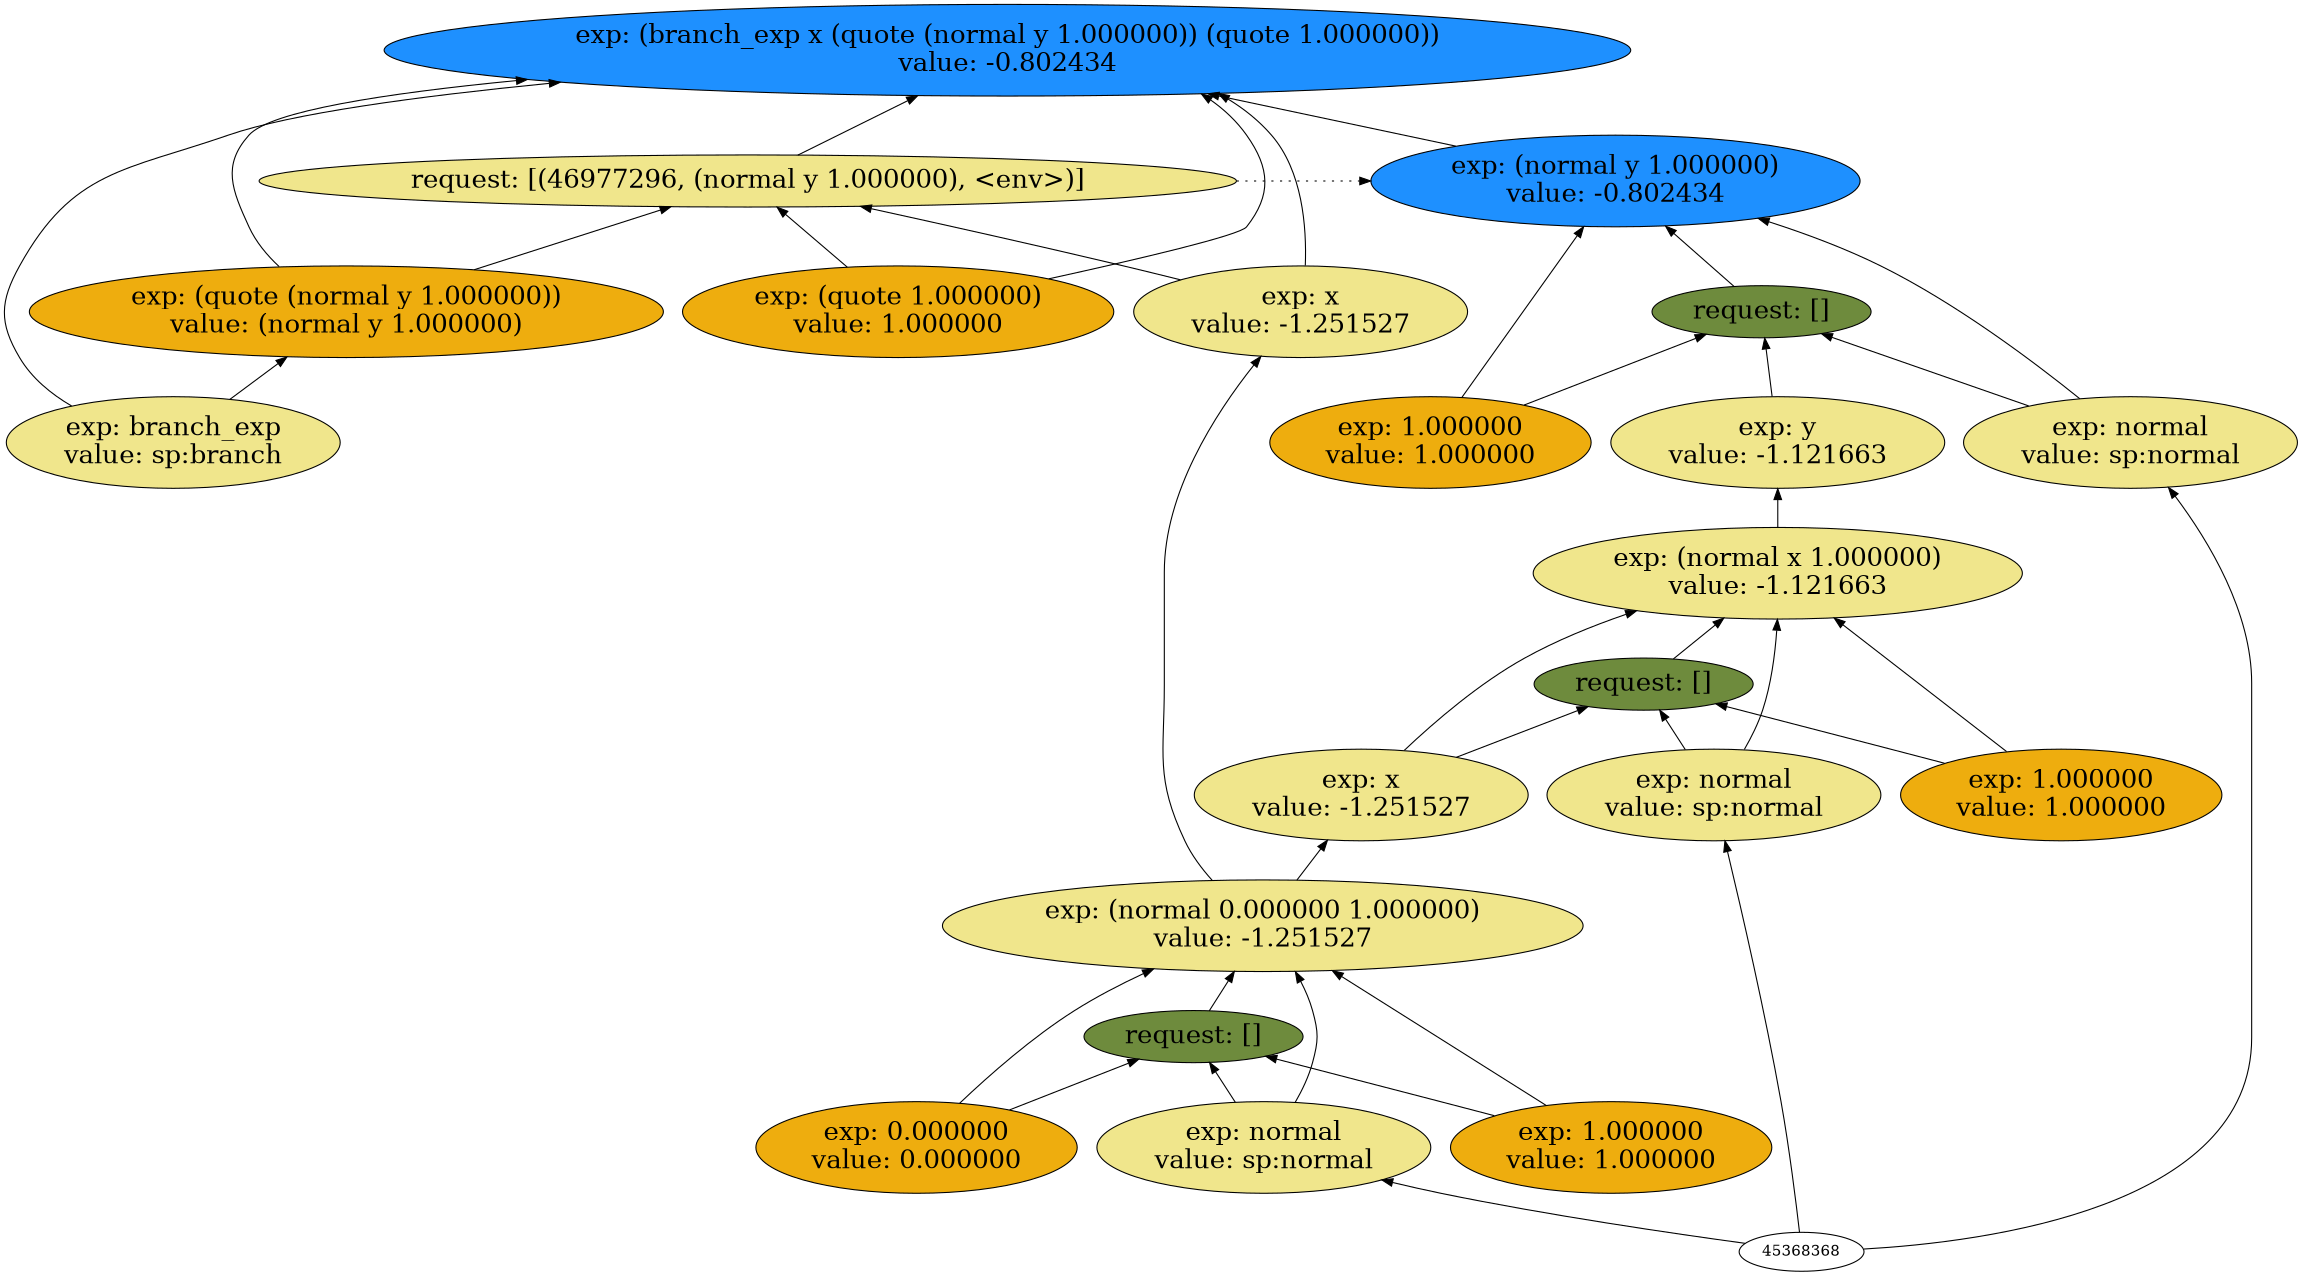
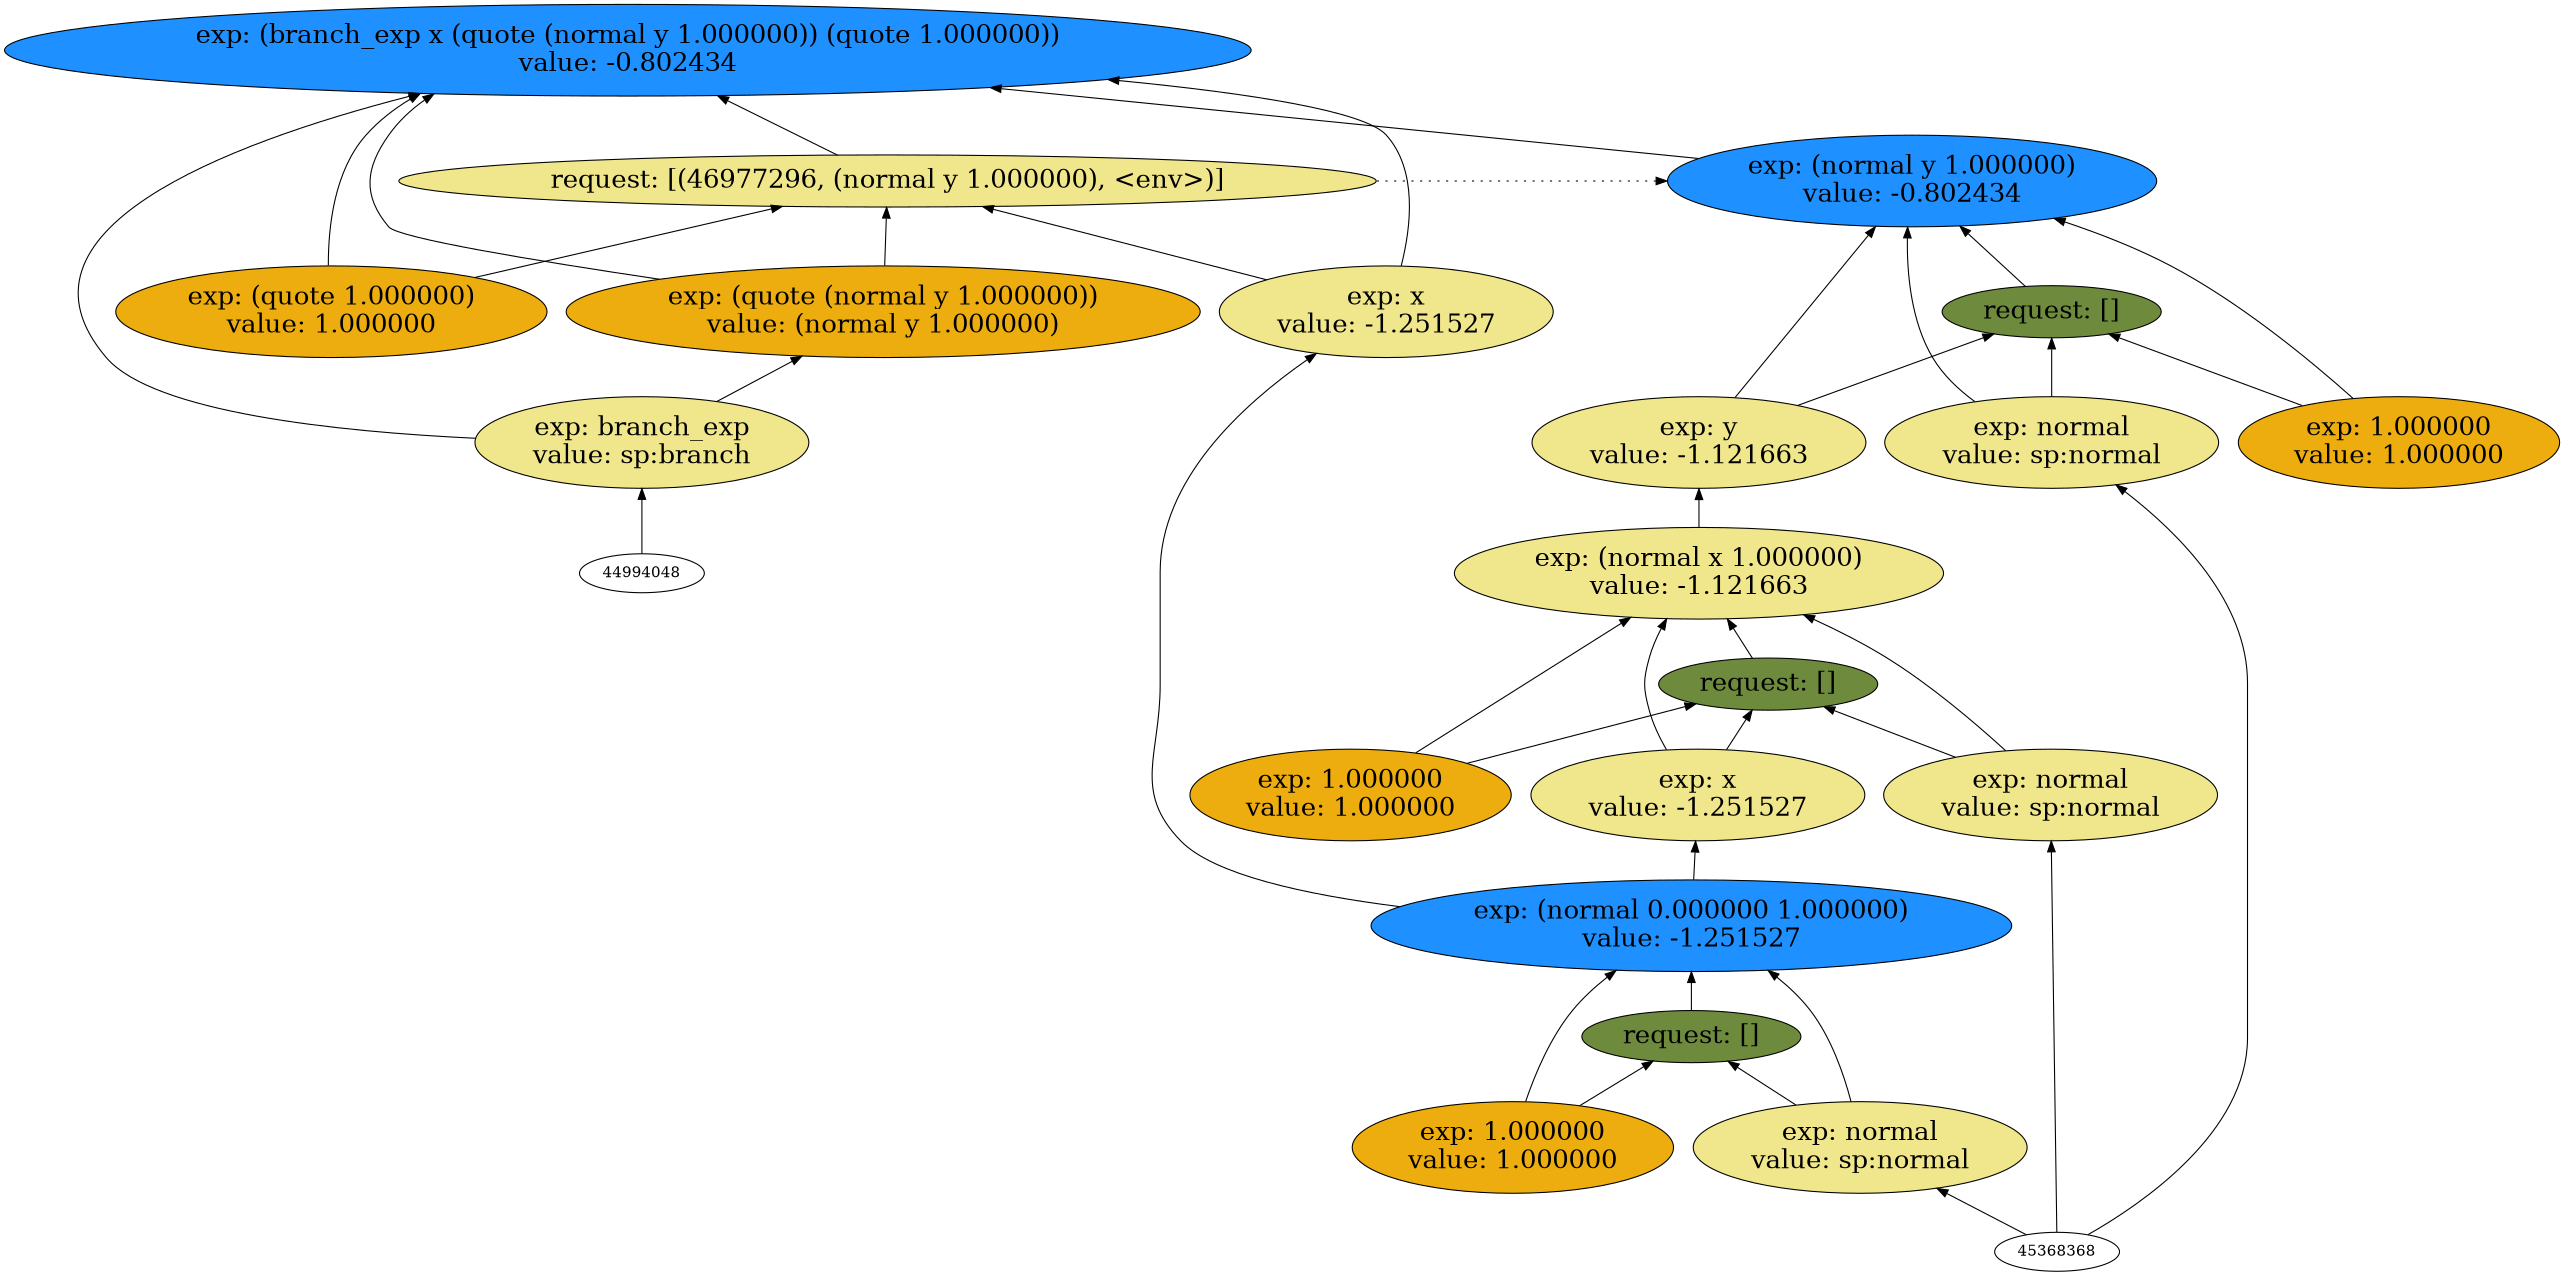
none -> (1802, 316)
none -> (642, 573)
(1263, 926) -> (1691, 926)
(917, 1147) -> none
